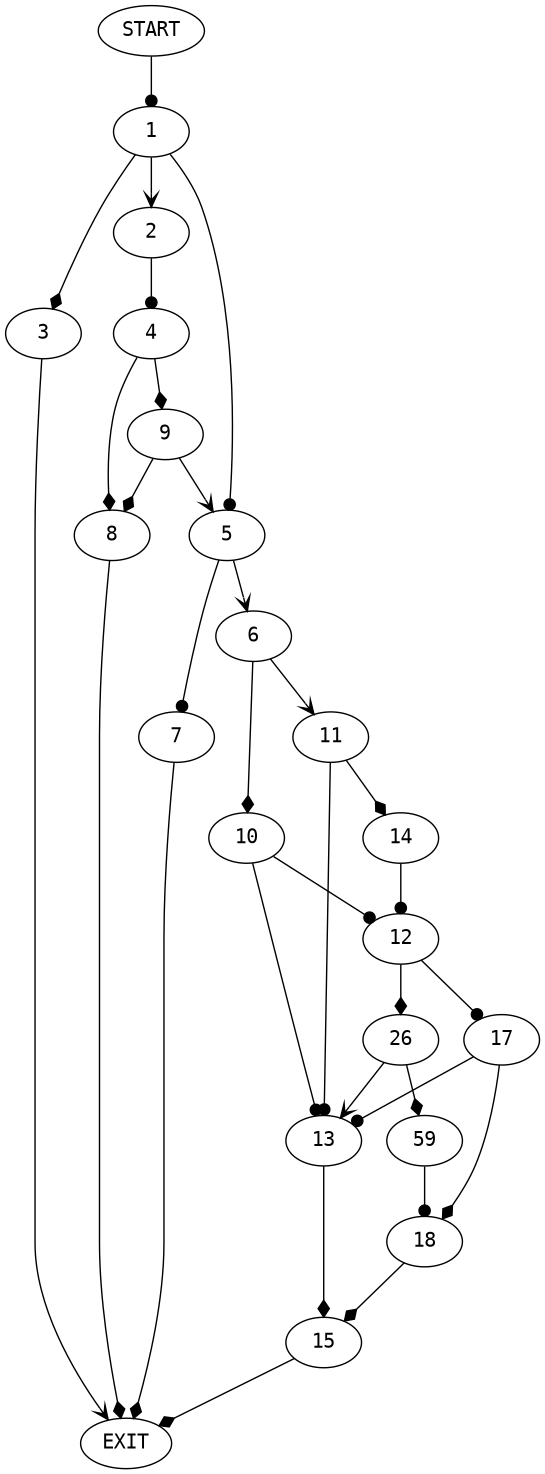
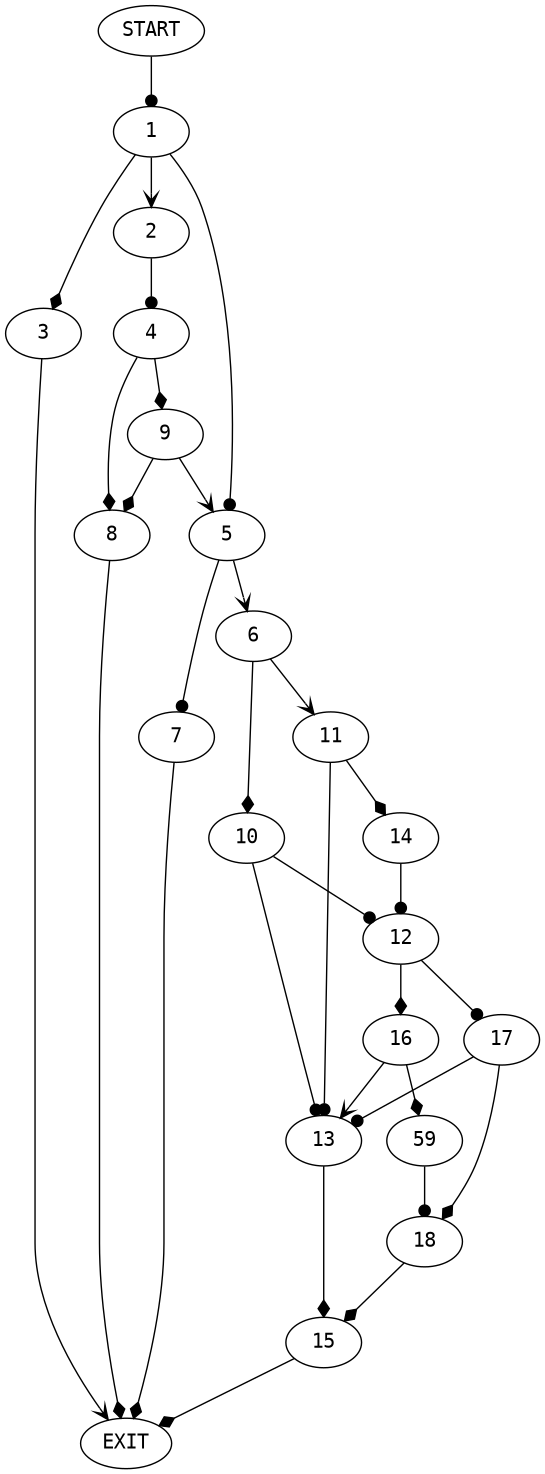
(401, 1040) -> (401, 1040)
